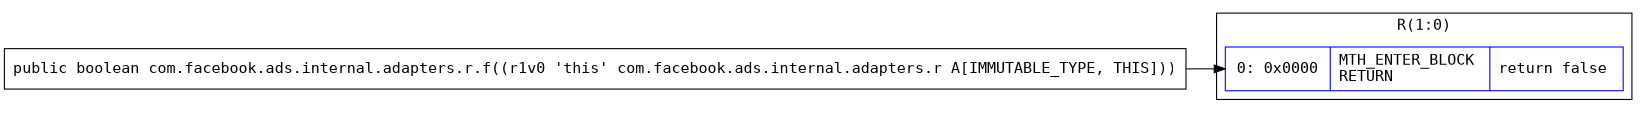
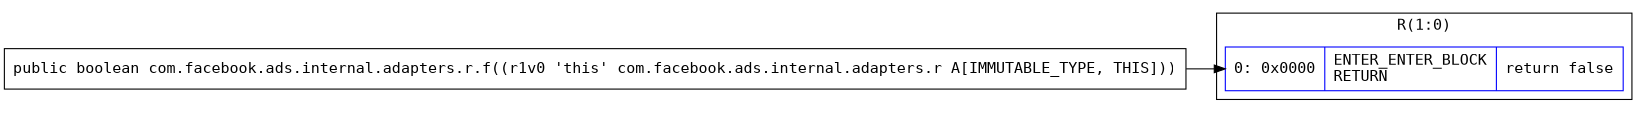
(1407, 60) -> (1411, 60)
